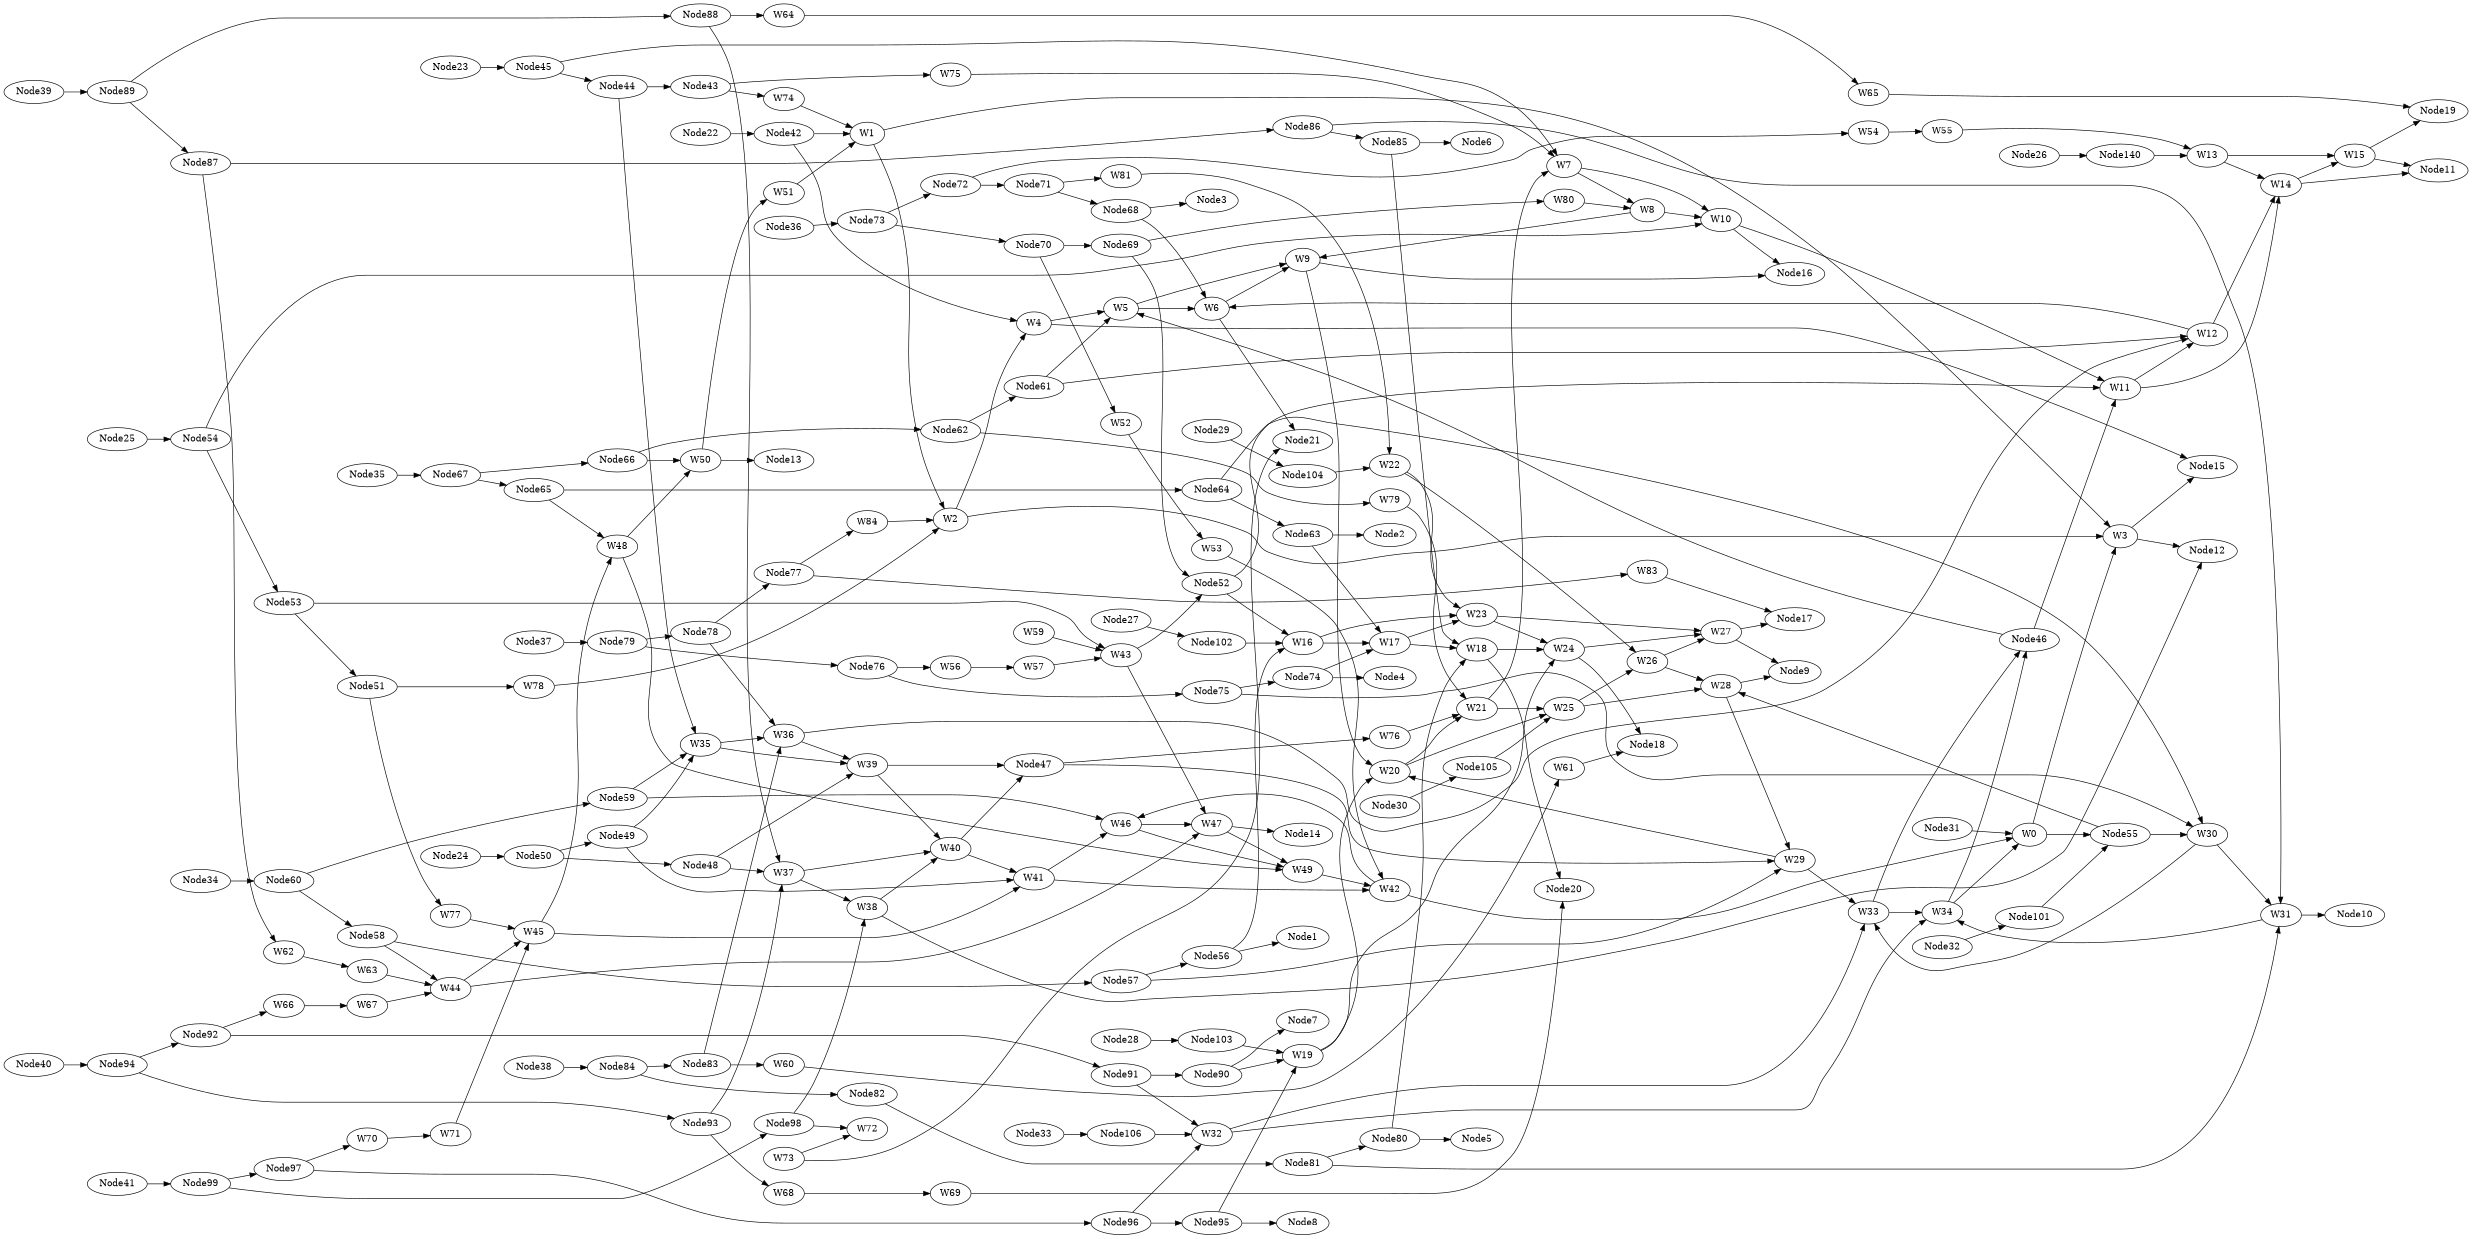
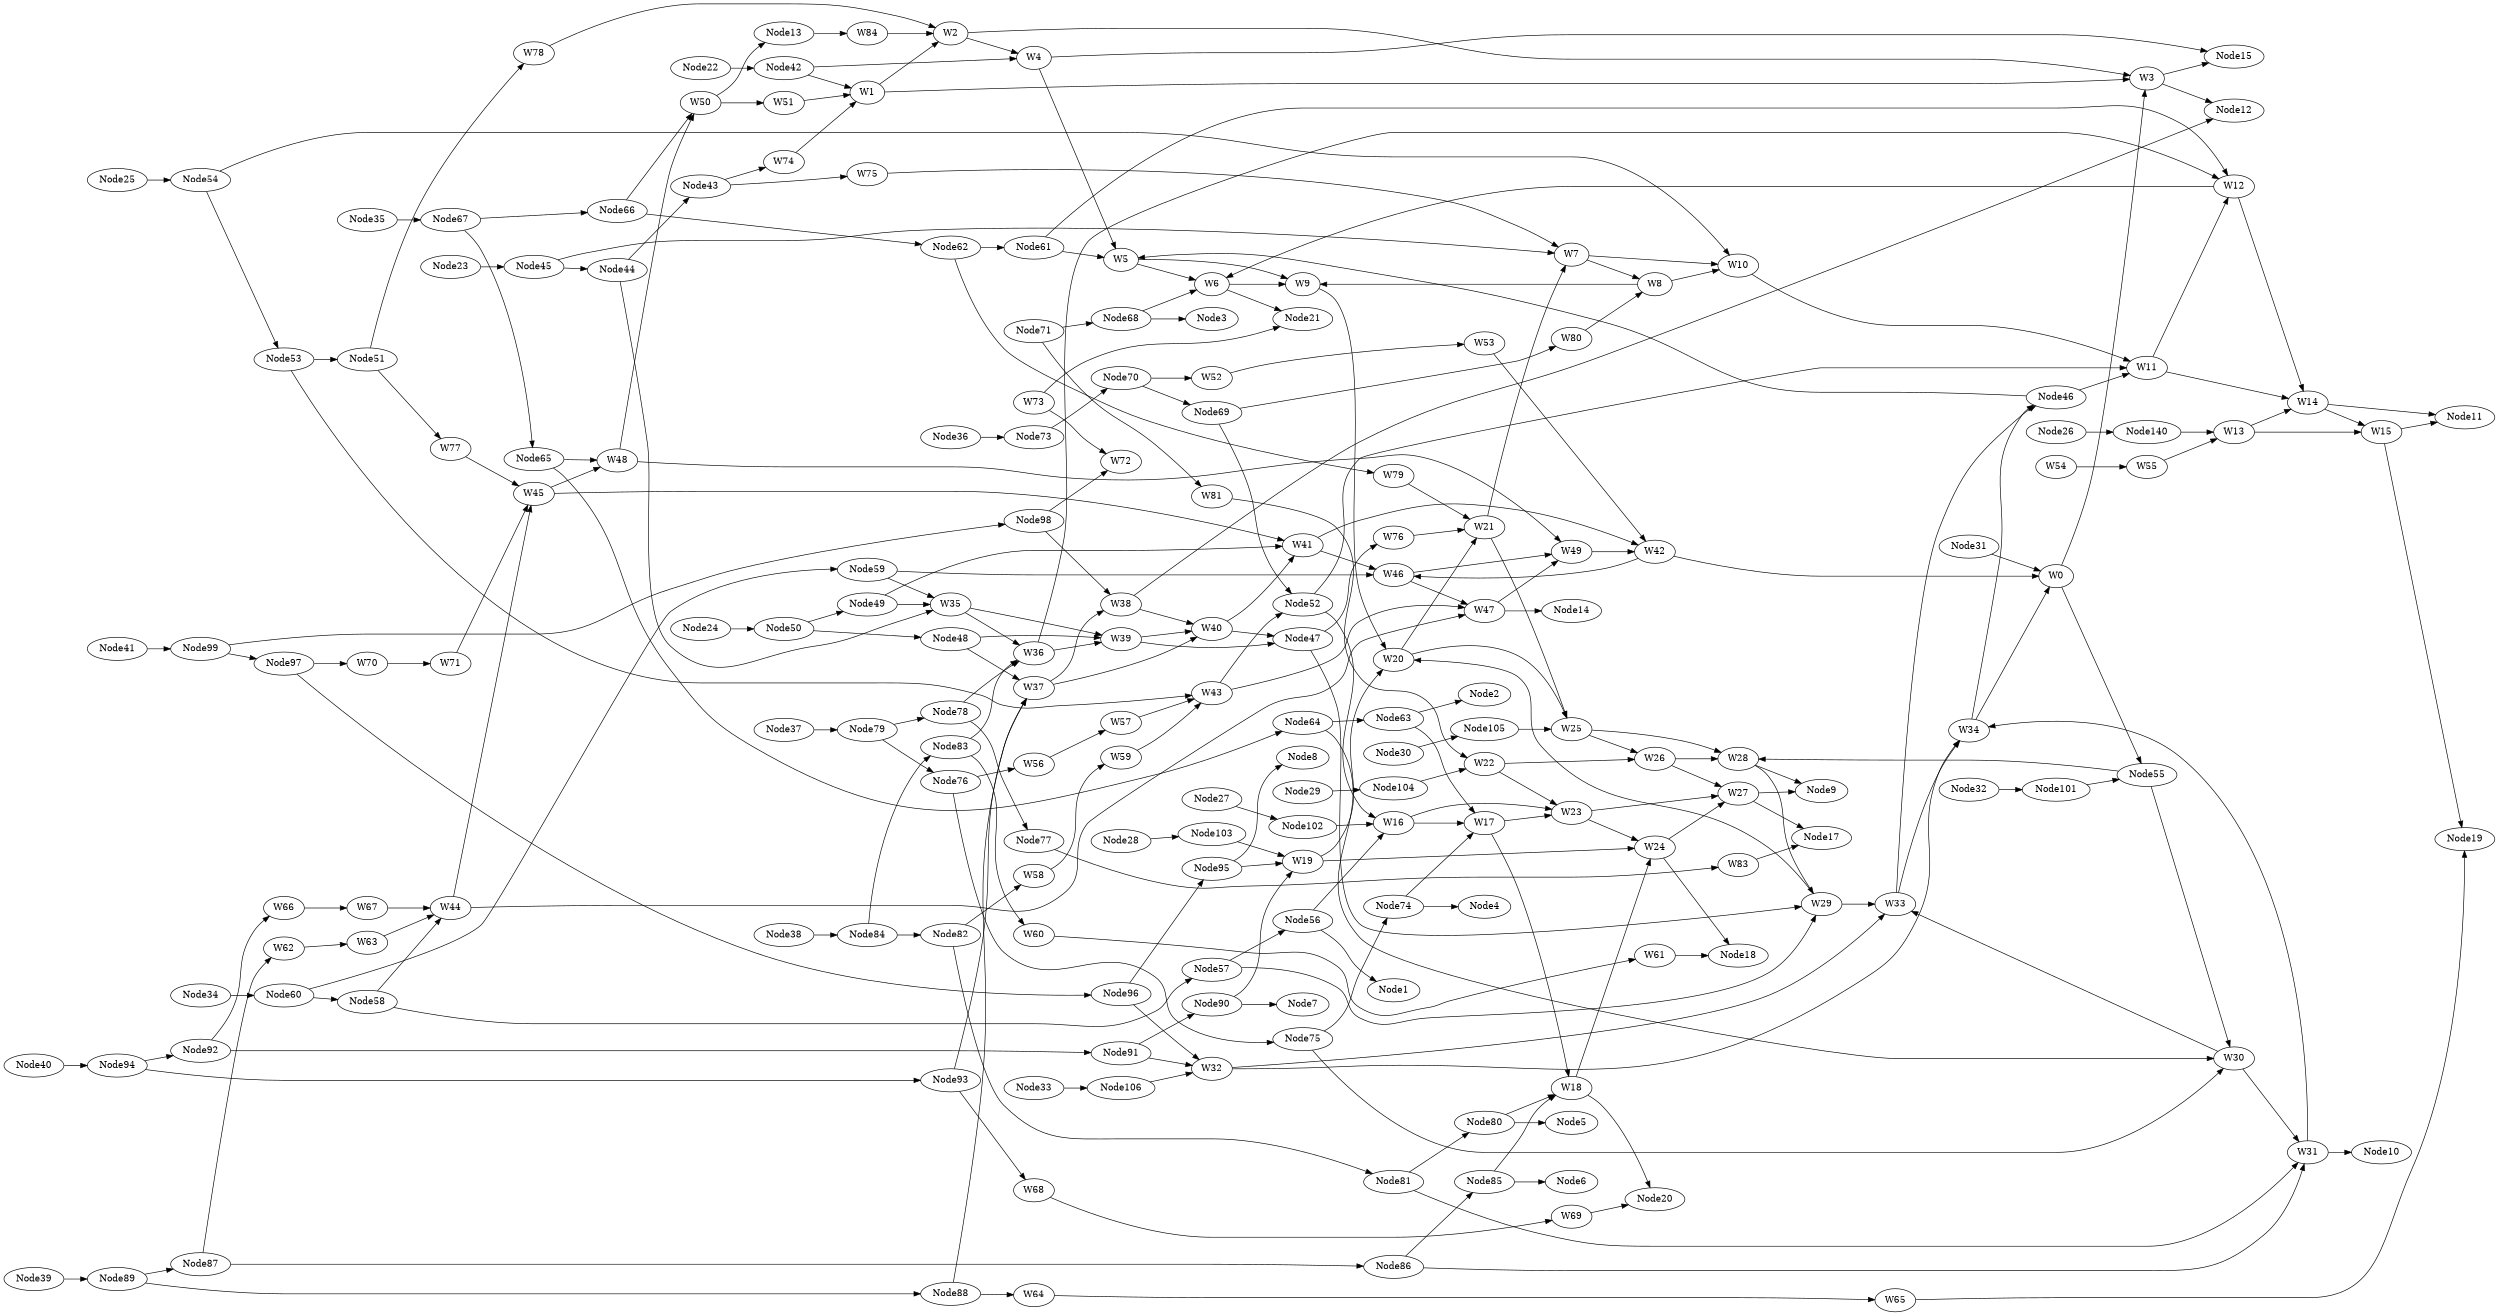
(951, 185) -> none
(1795, 274) -> none
(824, 549) -> (827, 33)
none -> (1034, 876)
